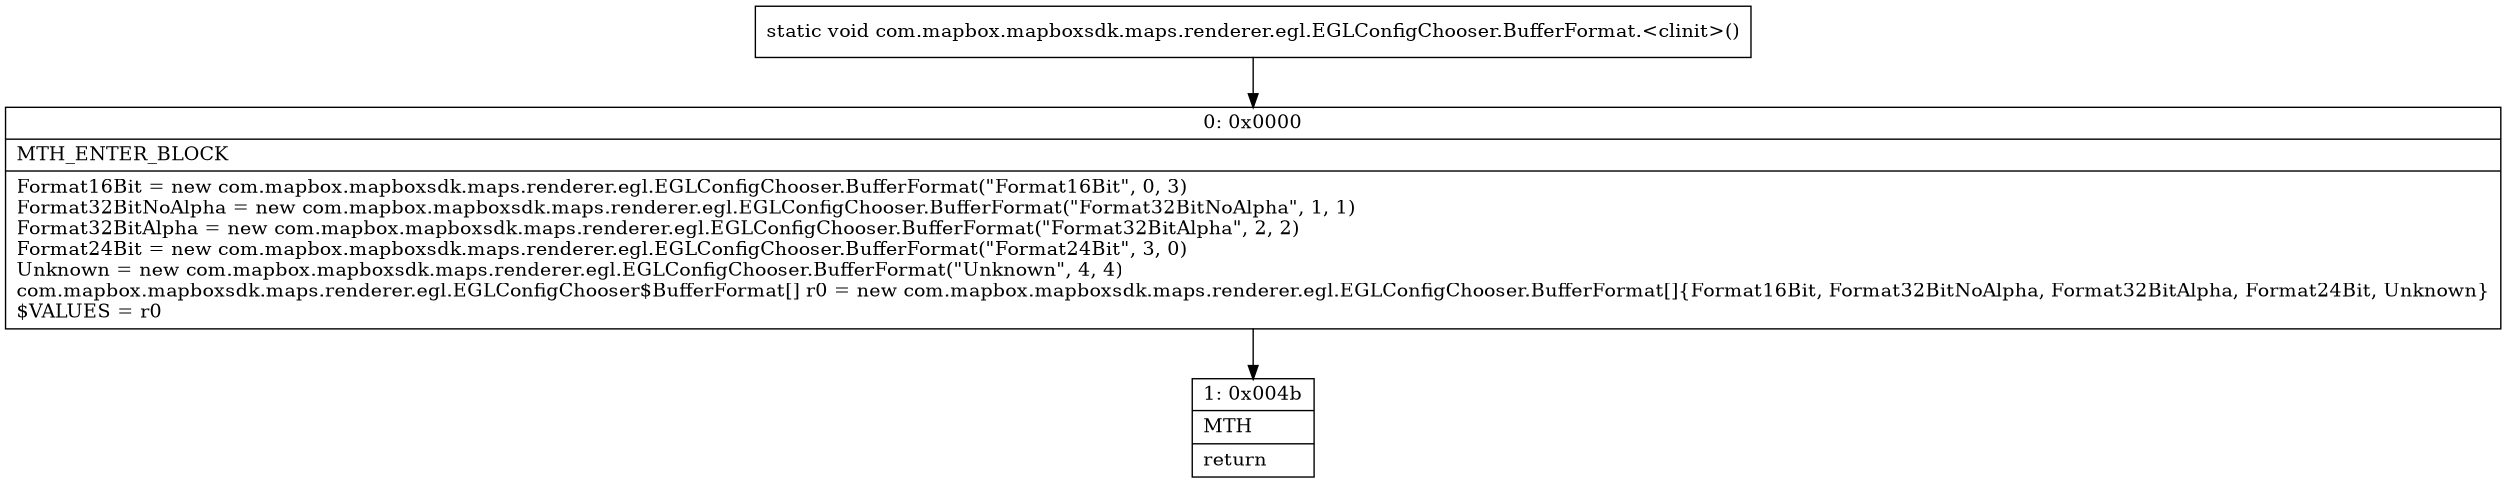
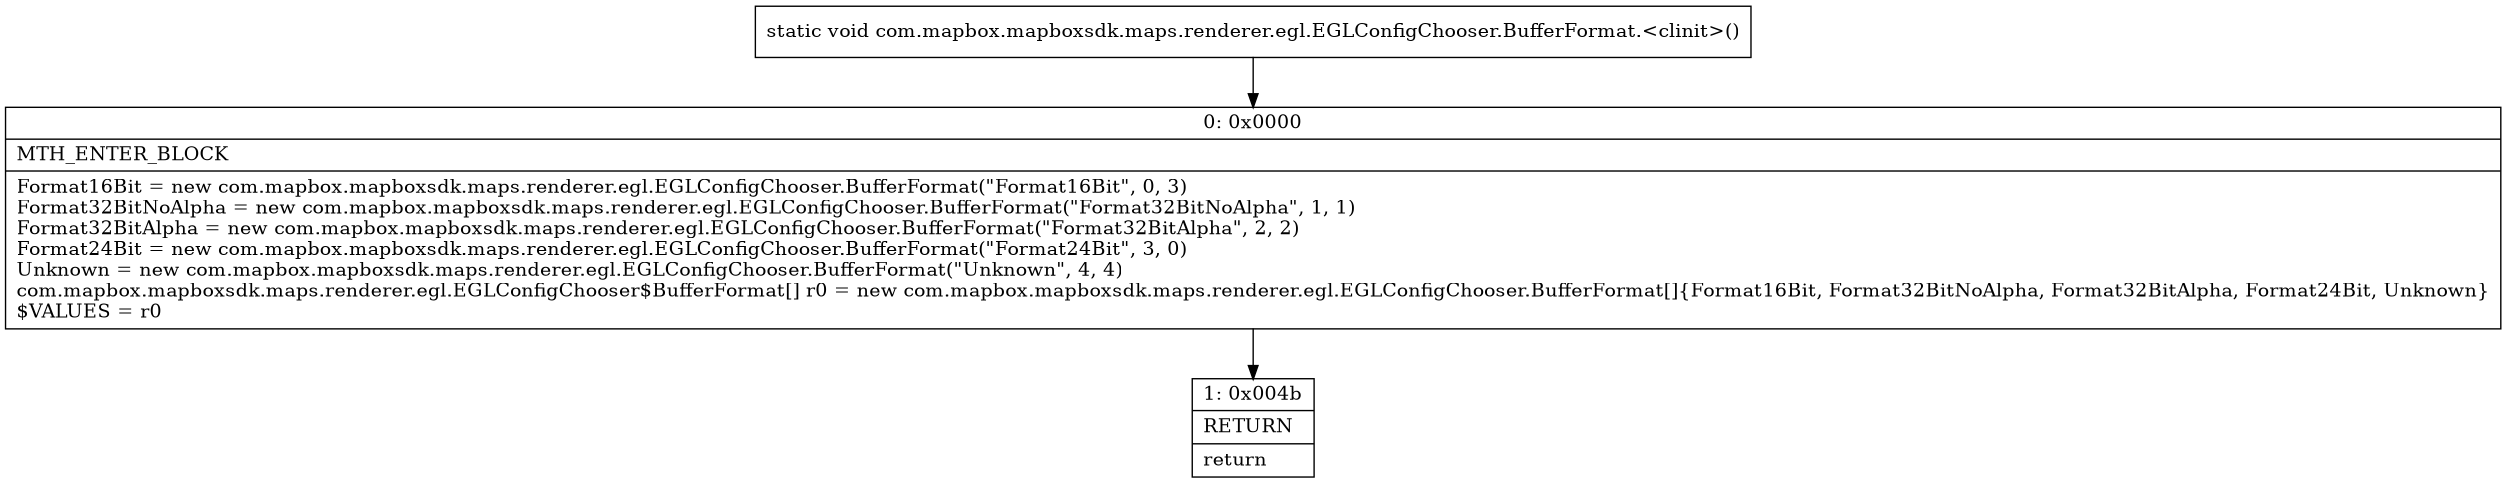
(1228, 426) -> (1248, 426)
